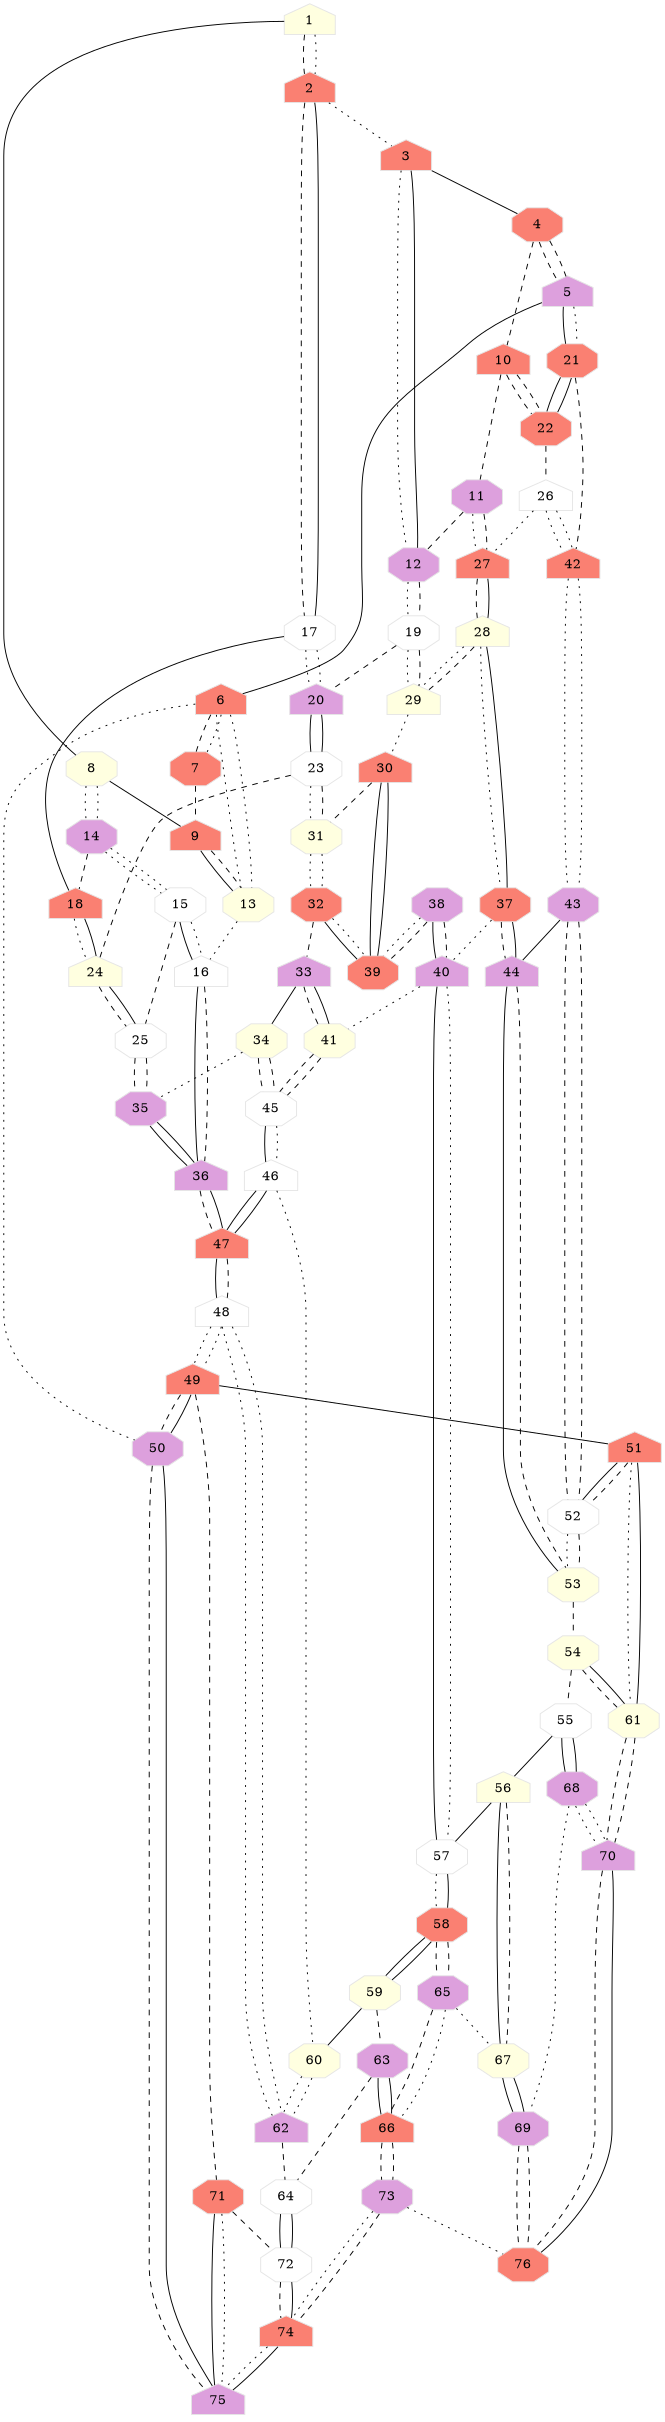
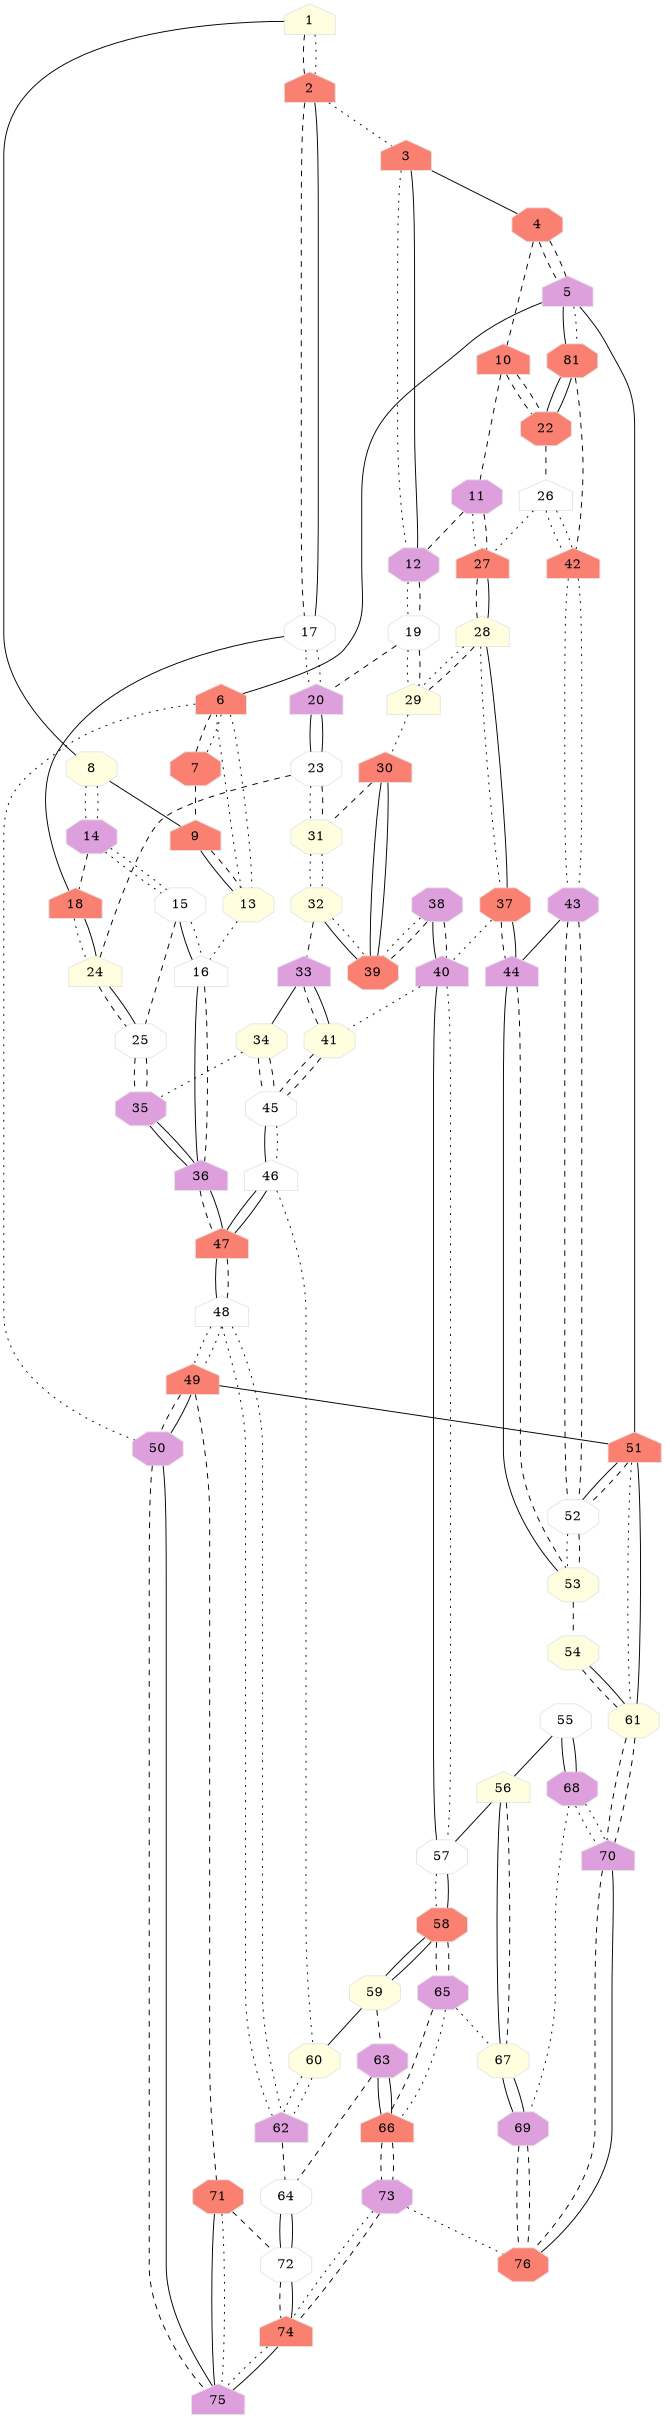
(572, 361) -> (572, 361)
none -> (635, 862)
(316, 905) -> (316, 905)
(569, 1687) -> none
